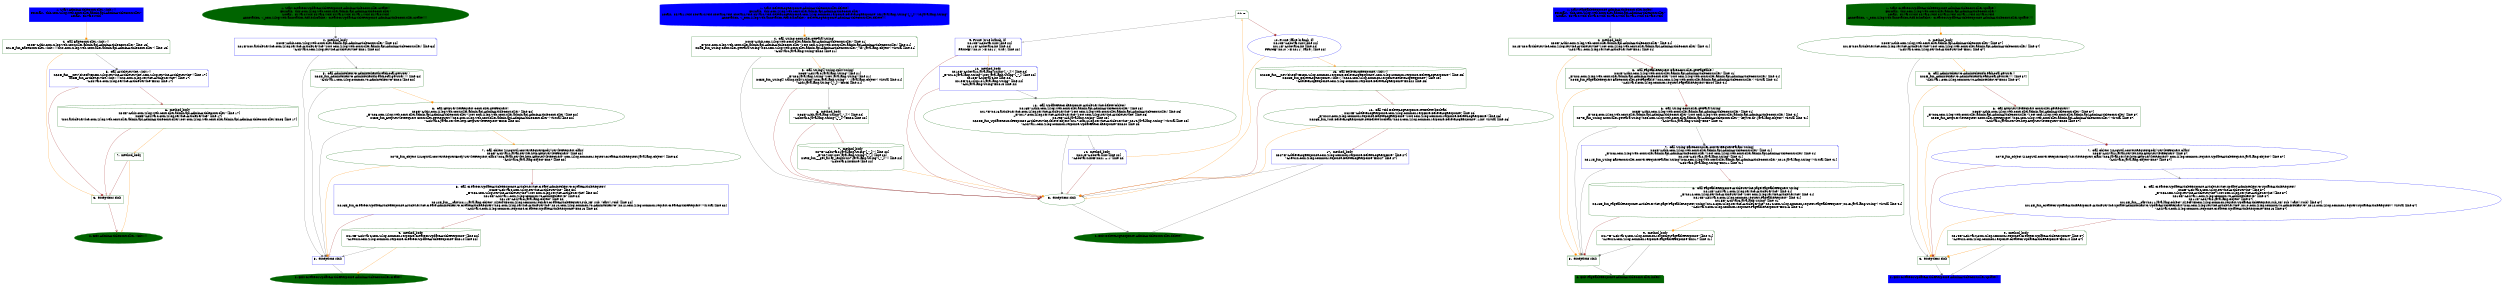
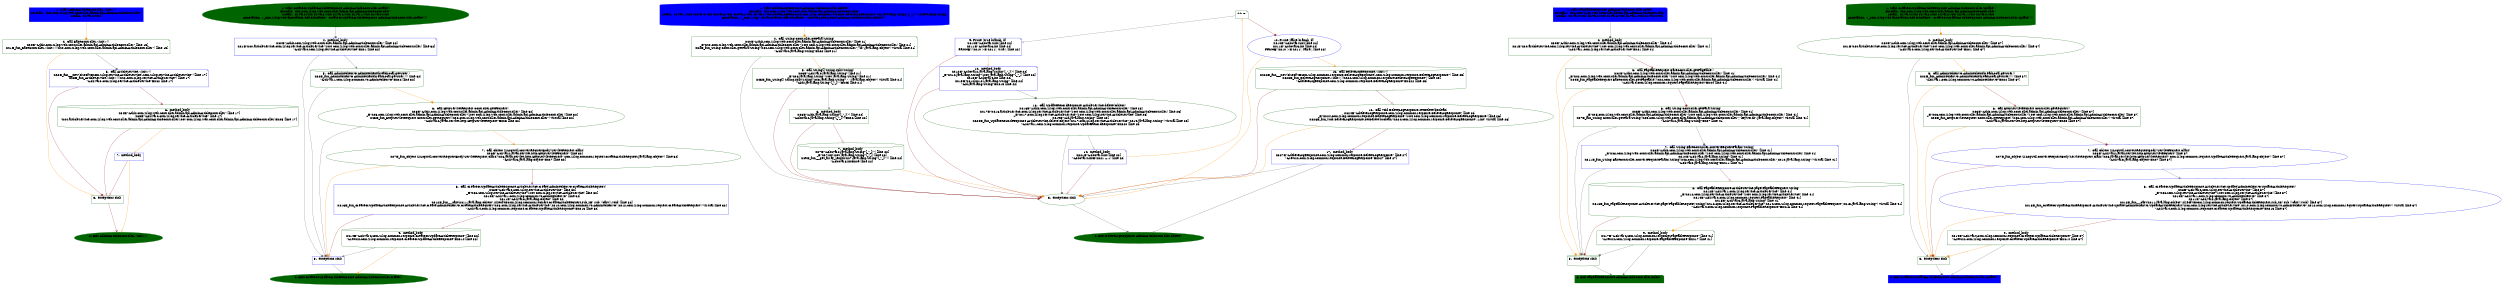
(129, 157) -> (129, 157)
